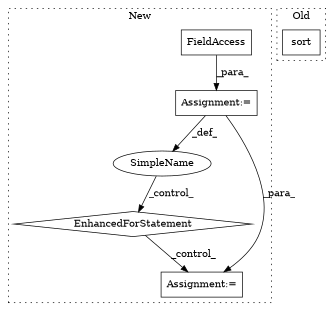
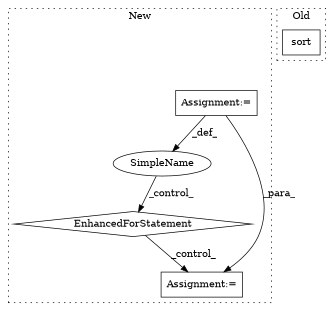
(216, 42) -> none
